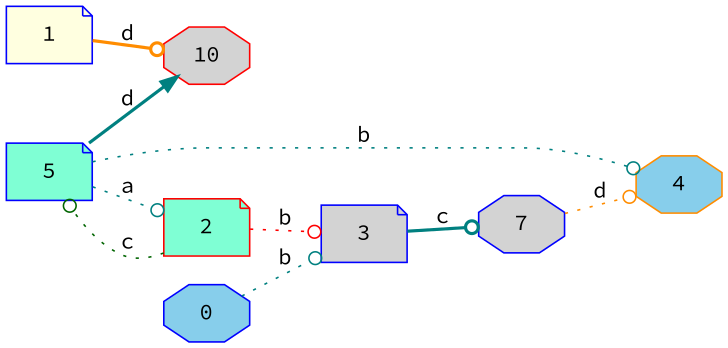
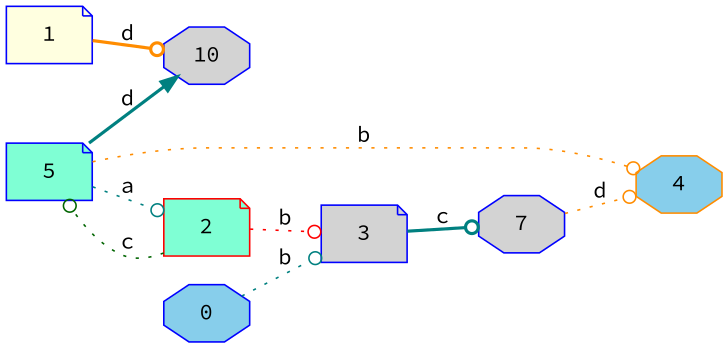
(207, 56) -> (207, 56)
(360, 148) -> (360, 148)
